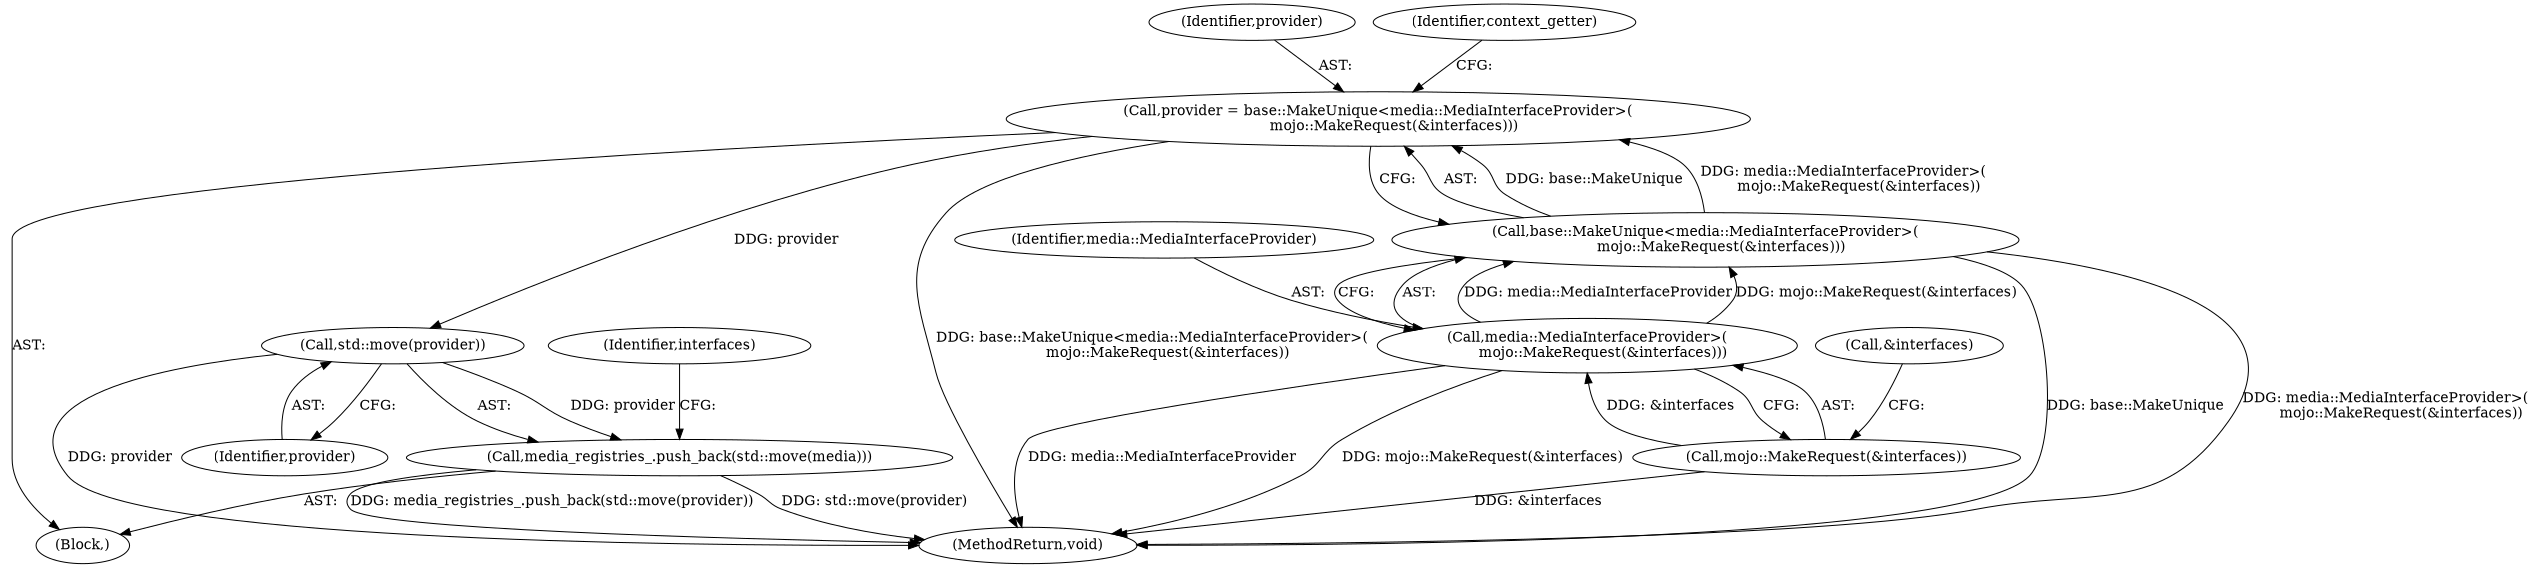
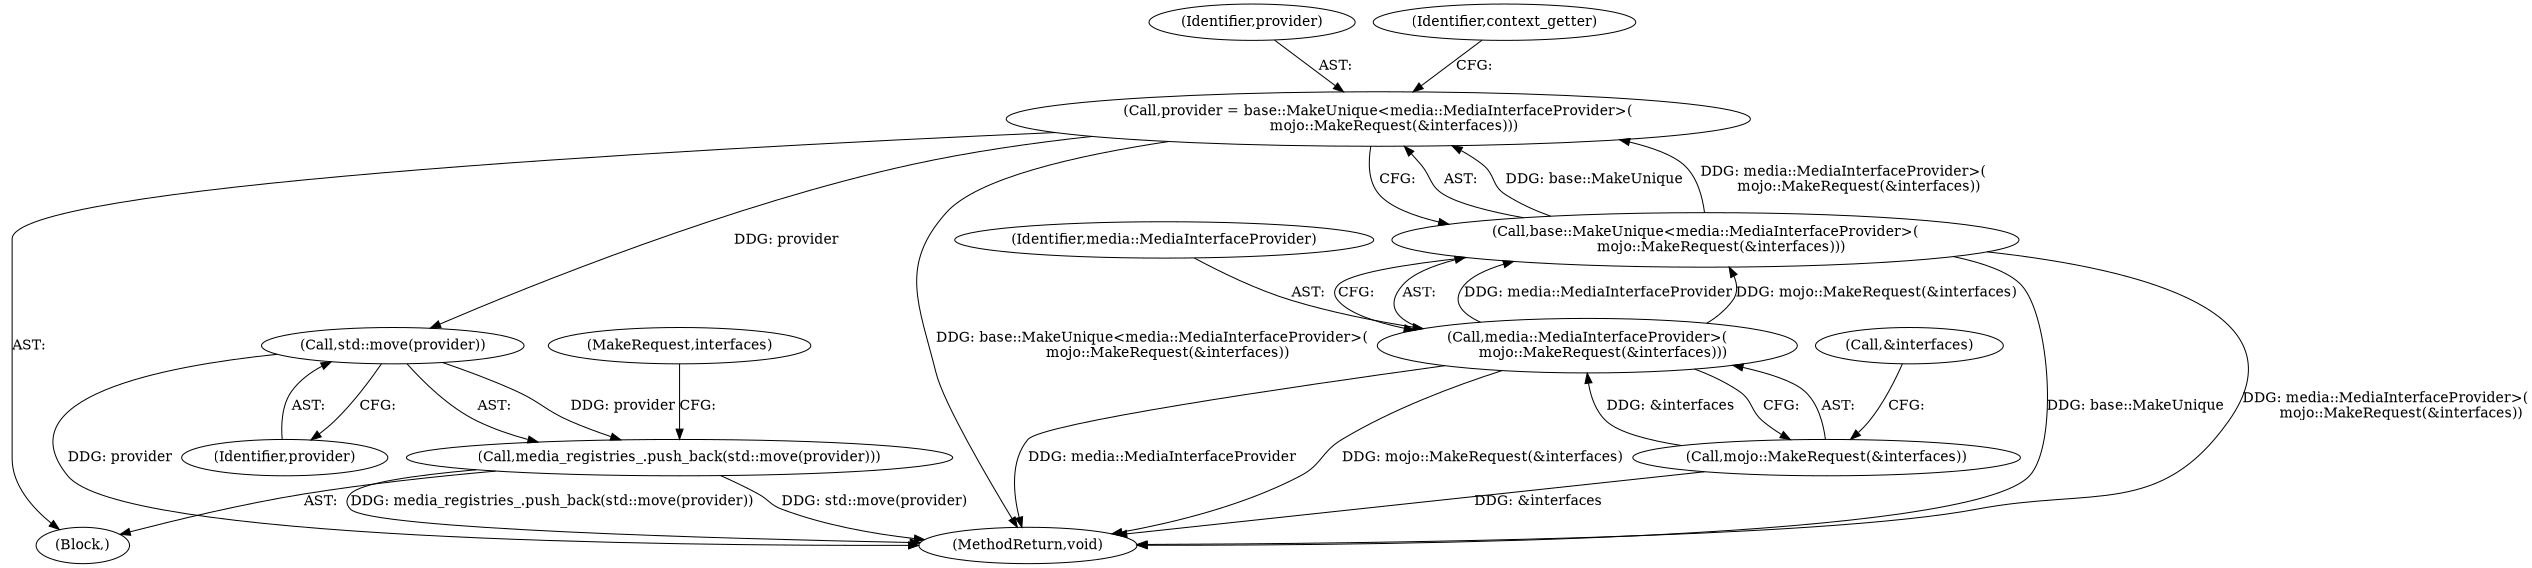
(680, 346) -> (680, 346)
(680, 458) -> (680, 458)
